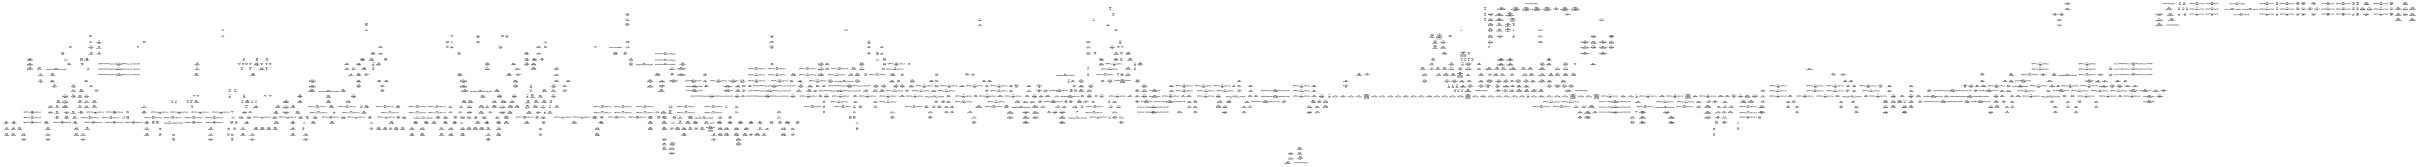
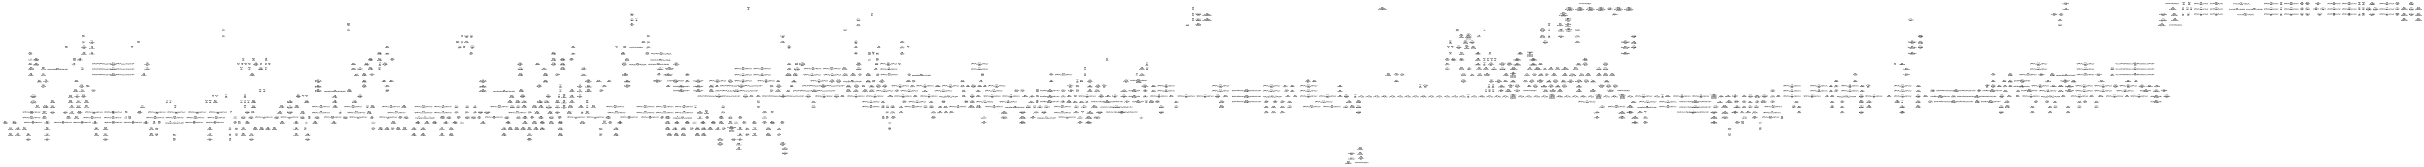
none -> (1016, 91)
(745, 135) -> none
